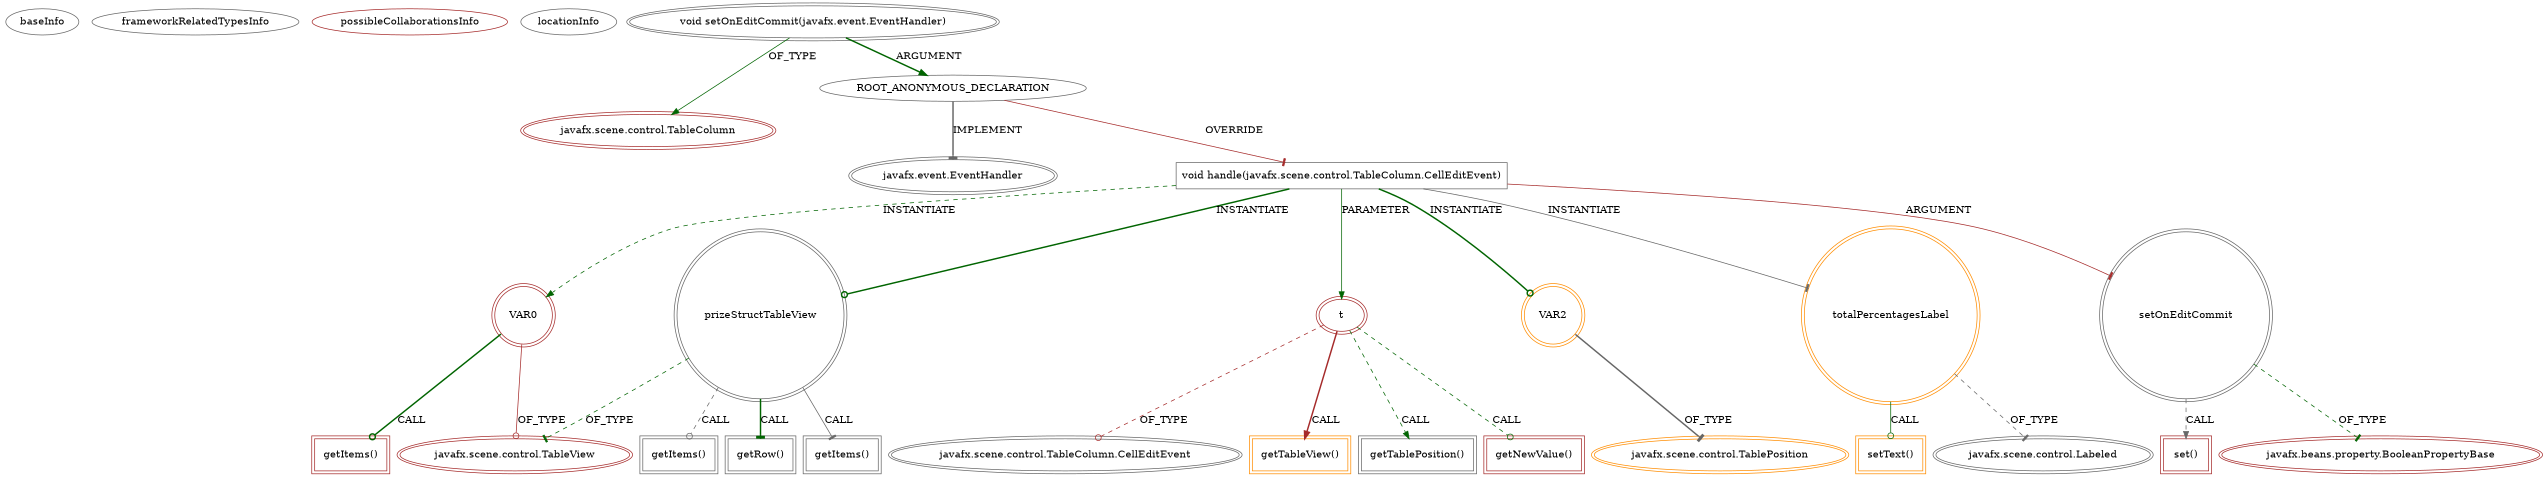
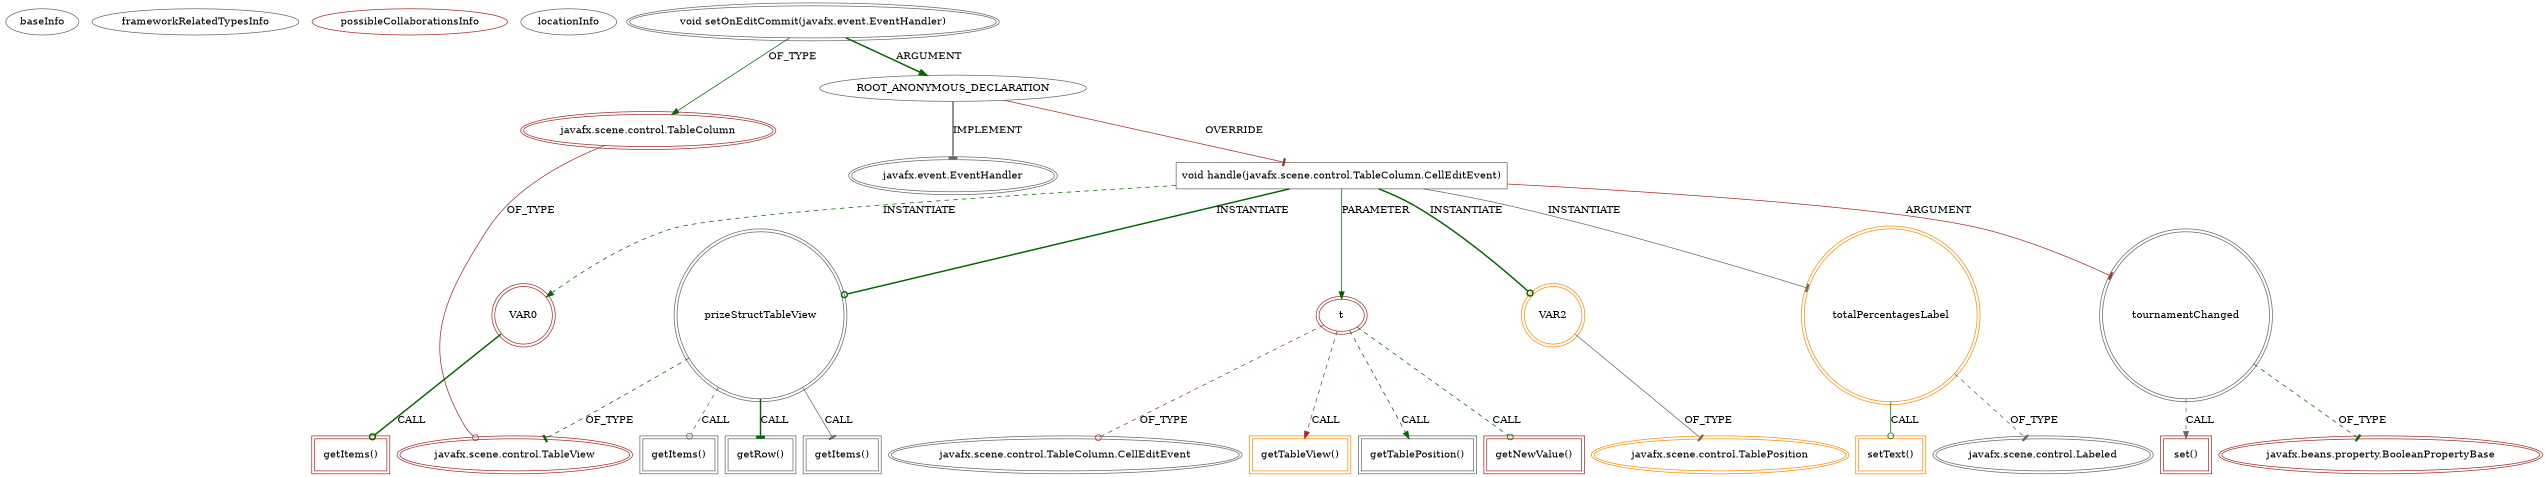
(2186, 315) -> (2186, 315)
(1322, 381) -> (1322, 381)
(1637, 385) -> (1637, 385)
(519, 389) -> (467, 263)
